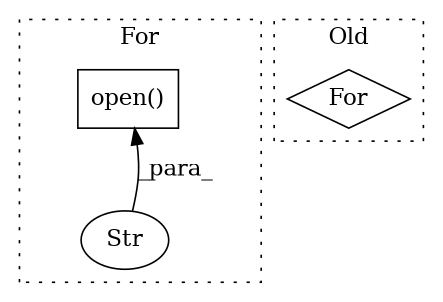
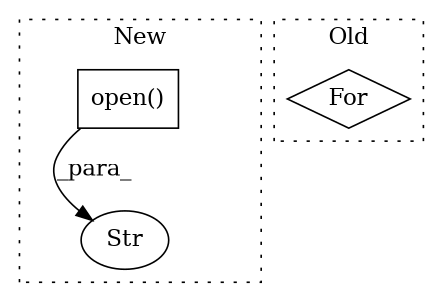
(140, 38) -> (140, 38)
(138, 178) -> (54, 169)
